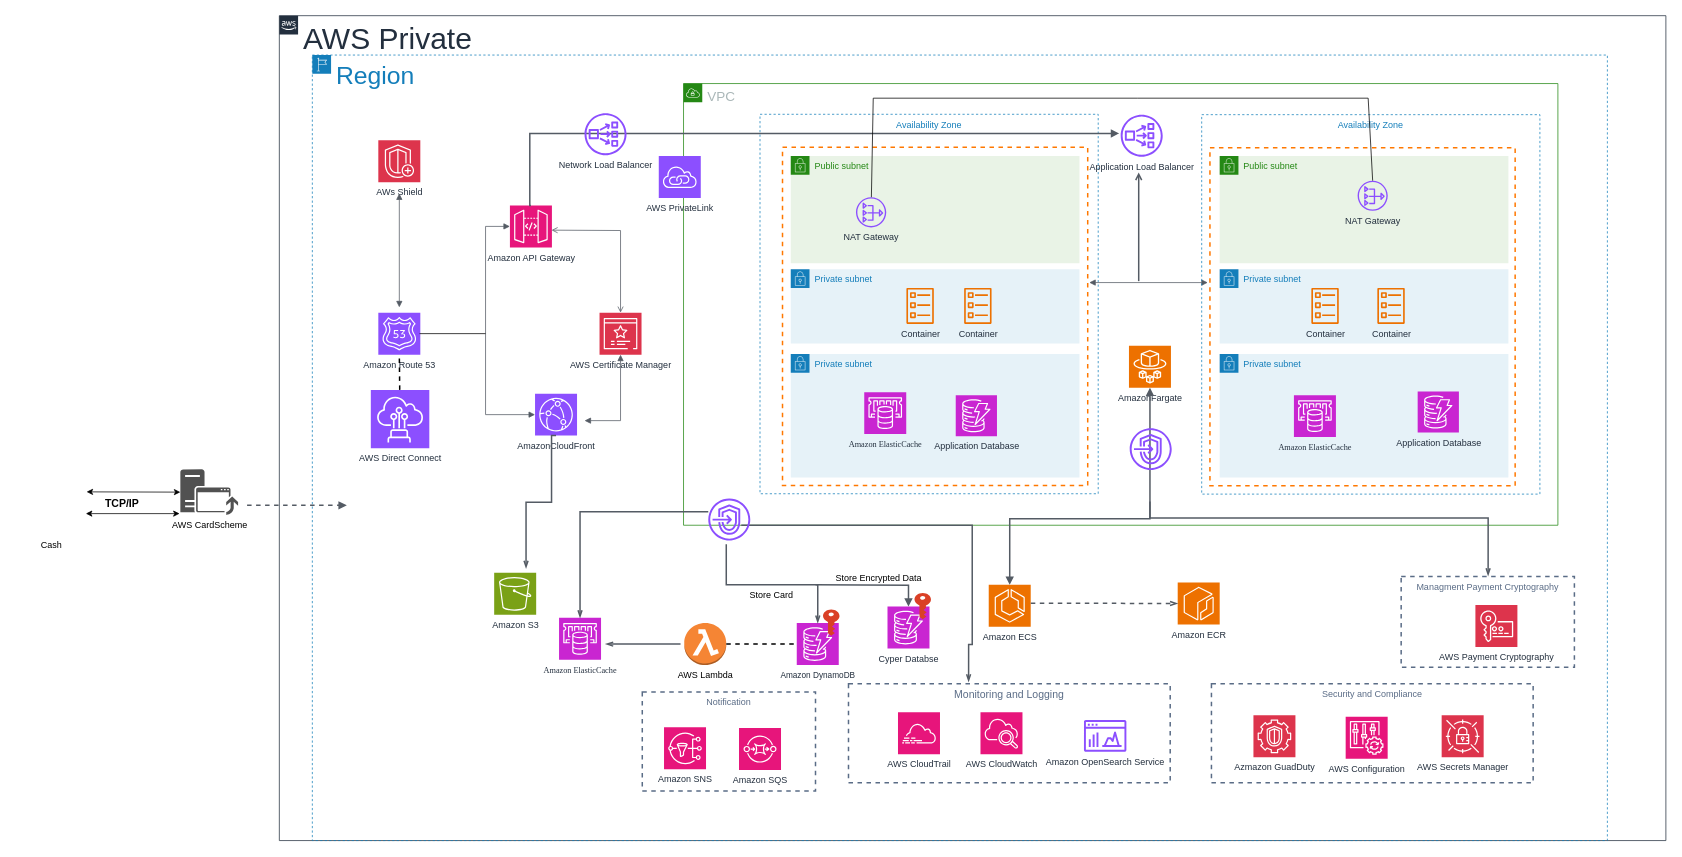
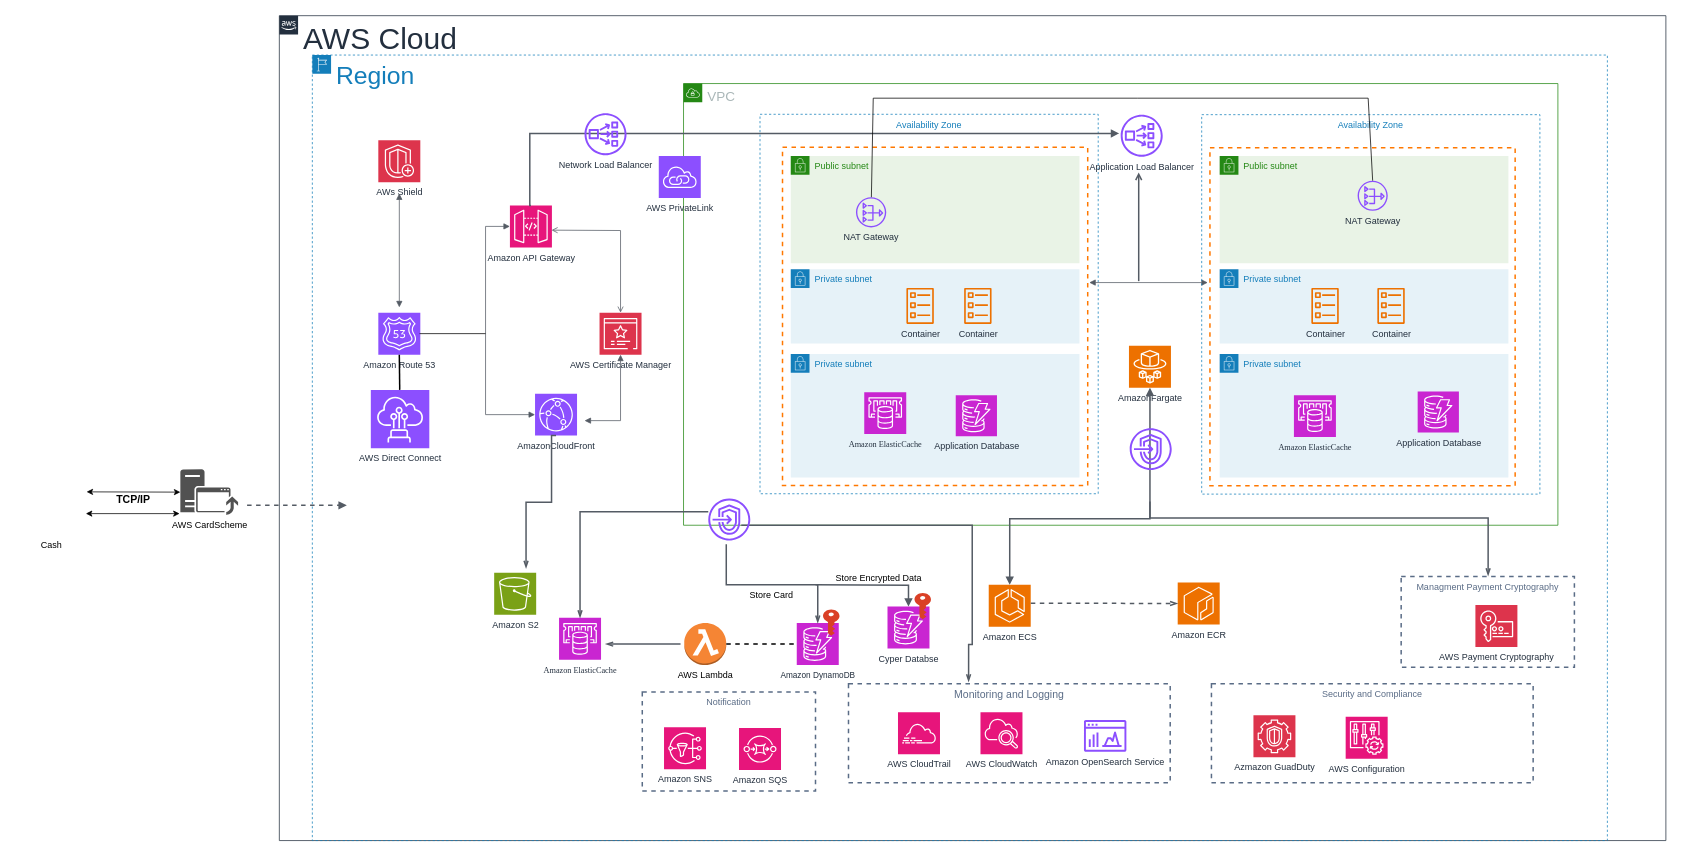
(388, 39) -> (371, 39)
(400, 370) -> (400, 370)
(122, 503) -> (133, 500)
(516, 625) -> (516, 625)
(1463, 736) -> none
